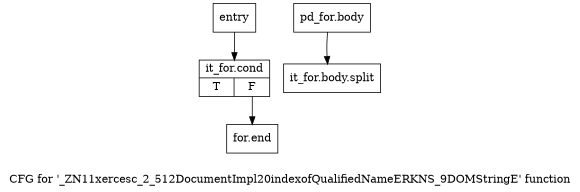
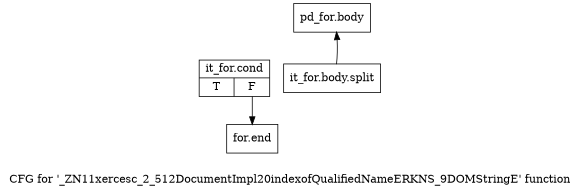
(234, 18) -> none
(327, 44) -> (337, 52)
